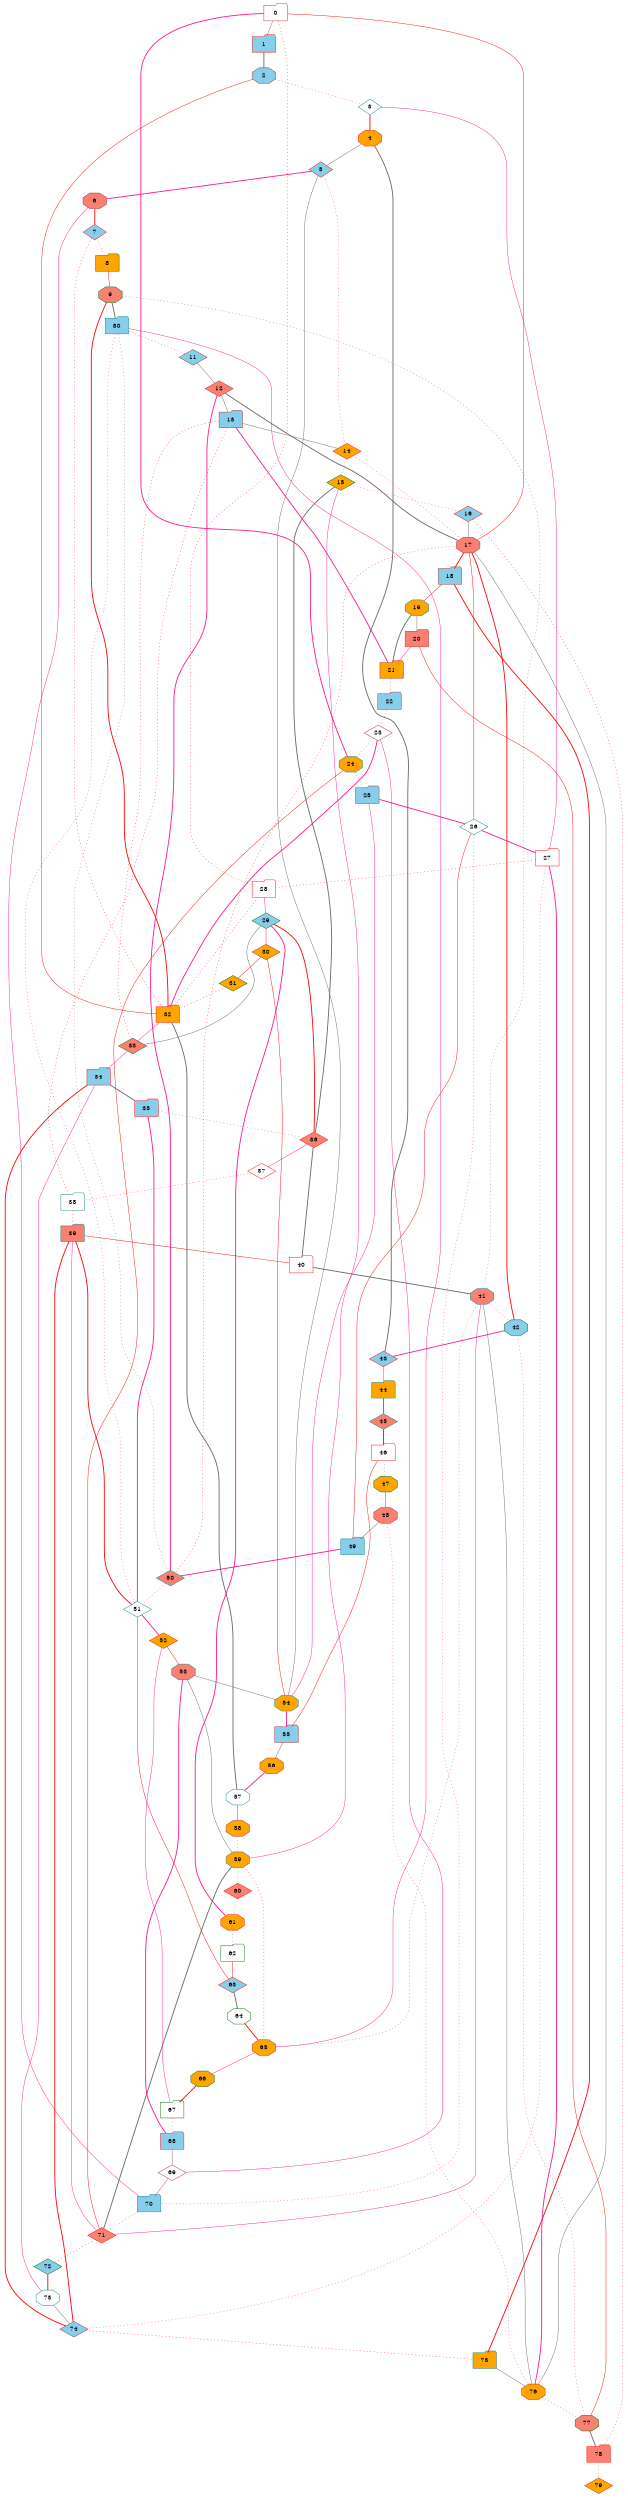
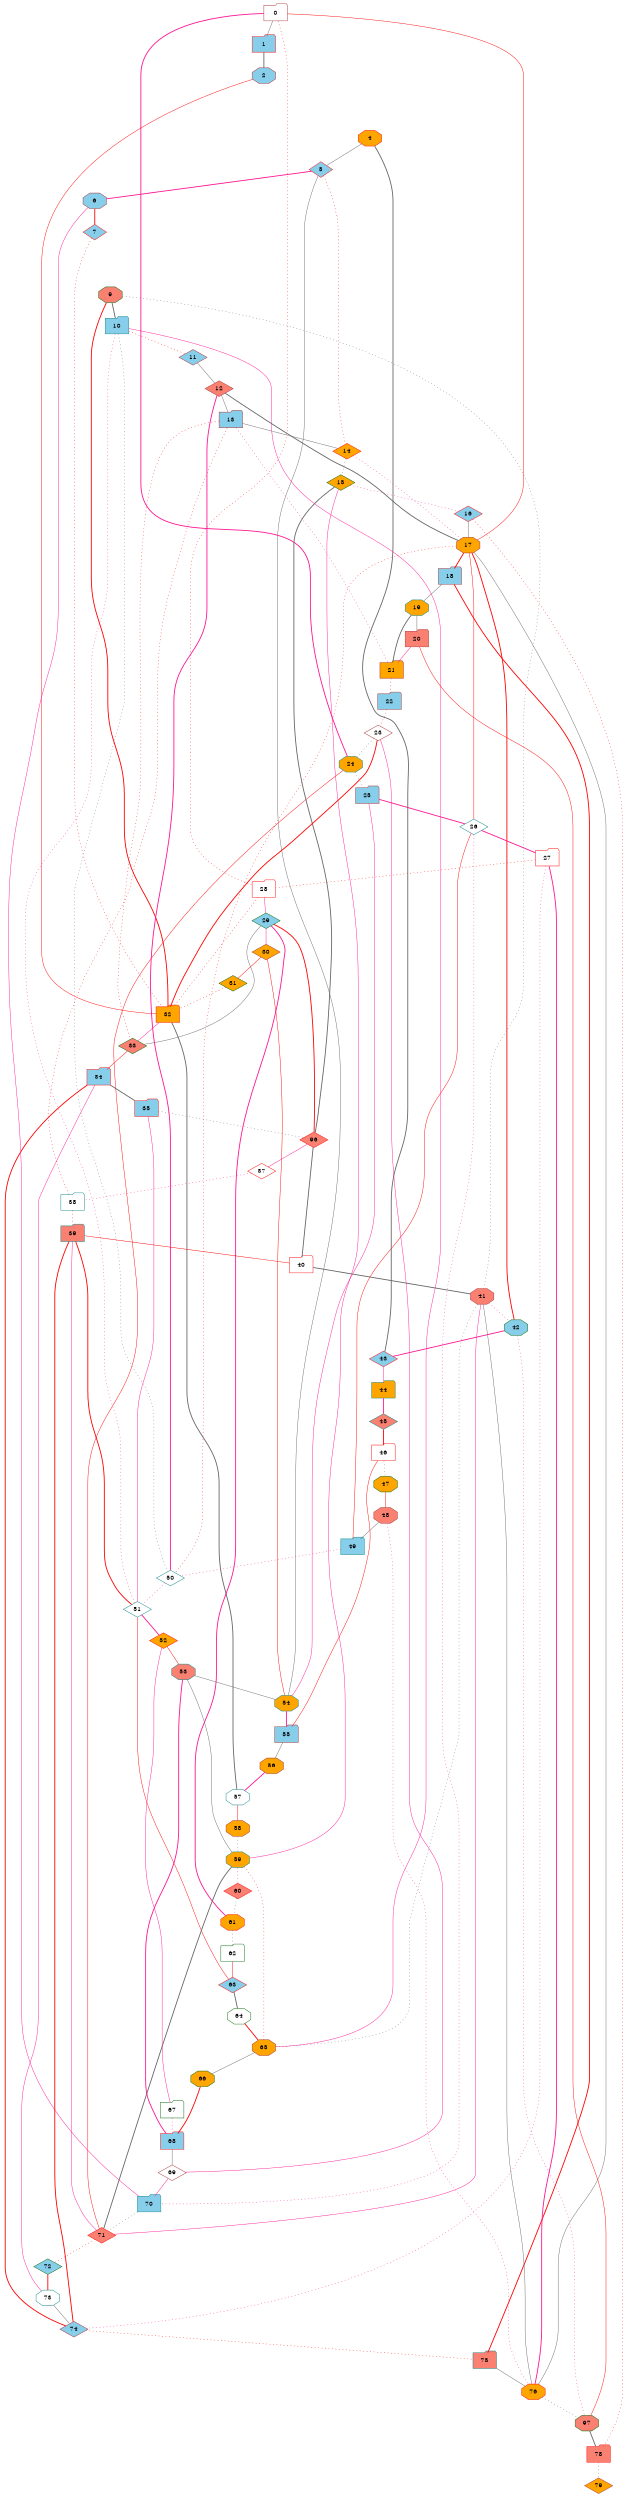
(370, 107) -> none
(95, 201) -> (95, 201)
(107, 263) -> none
(338, 309) -> (338, 309)
(117, 326) -> (117, 326)
(319, 541) -> (319, 541)
(468, 545) -> (468, 545)
(433, 593) -> (433, 593)
(265, 865) -> (265, 865)
(117, 1060) -> (117, 1060)
(314, 1140) -> (314, 1140)
(482, 1296) -> (482, 1296)
(150, 1359) -> (150, 1359)
(261, 1563) -> (261, 1563)
(170, 1578) -> (170, 1578)
(233, 2063) -> (233, 2063)
(188, 2094) -> (191, 2111)
(485, 2361) -> (485, 2361)
(587, 2423) -> (587, 2423)
